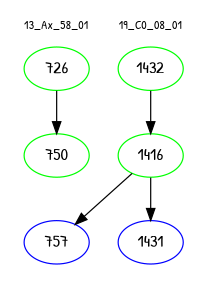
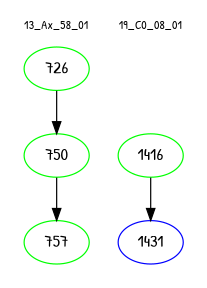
(151, 69) -> none
(117, 187) -> (57, 193)
(57, 242) -> (57, 242)
